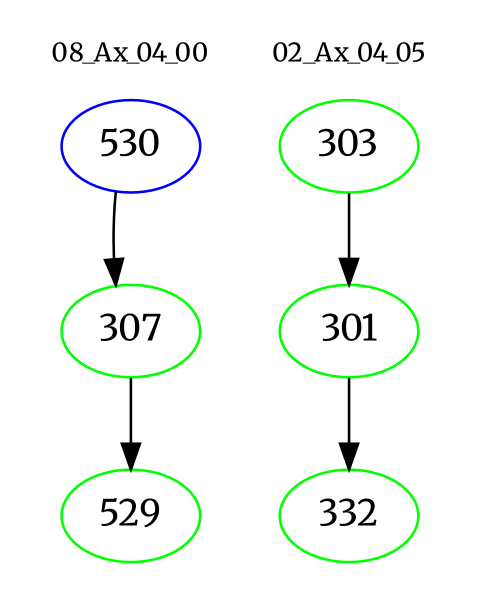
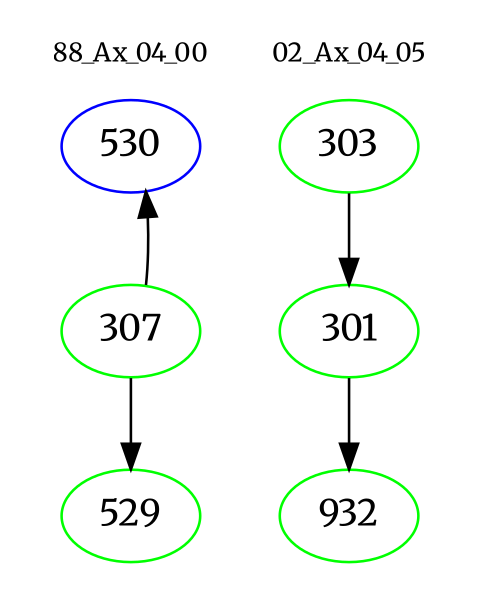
(131, 55) -> (131, 55)
(114, 225) -> (148, 251)
(349, 516) -> (349, 516)
